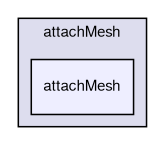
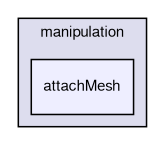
(82, 33) -> (82, 33)
